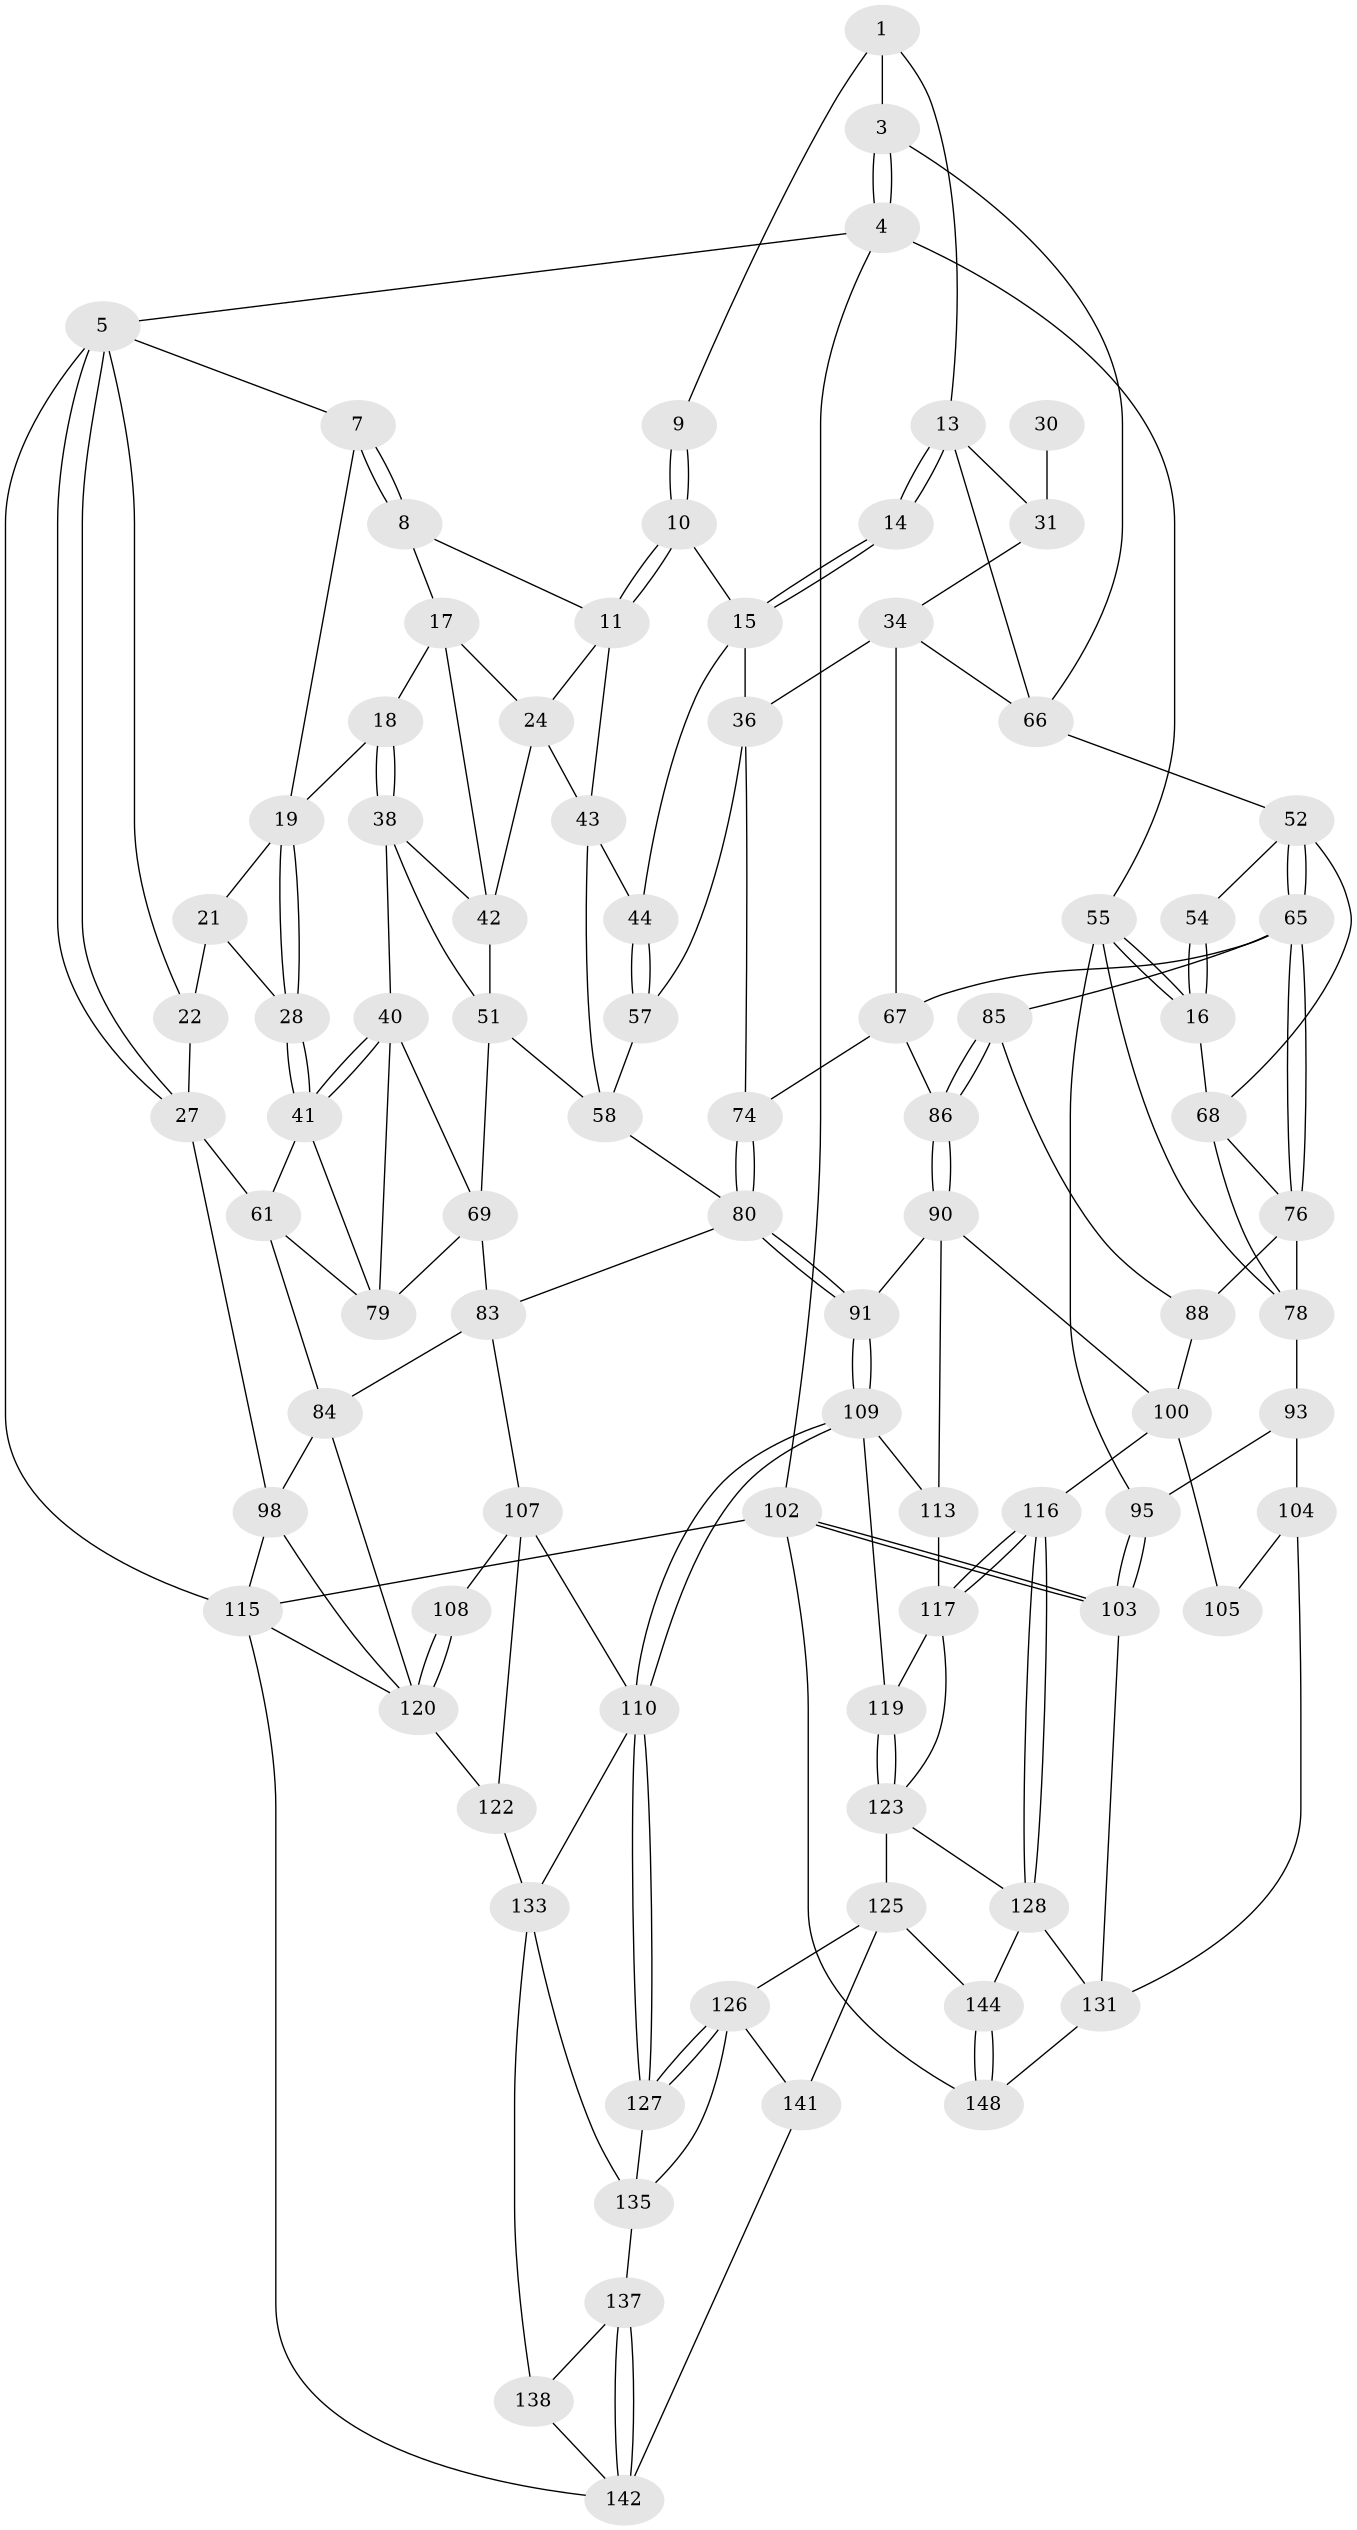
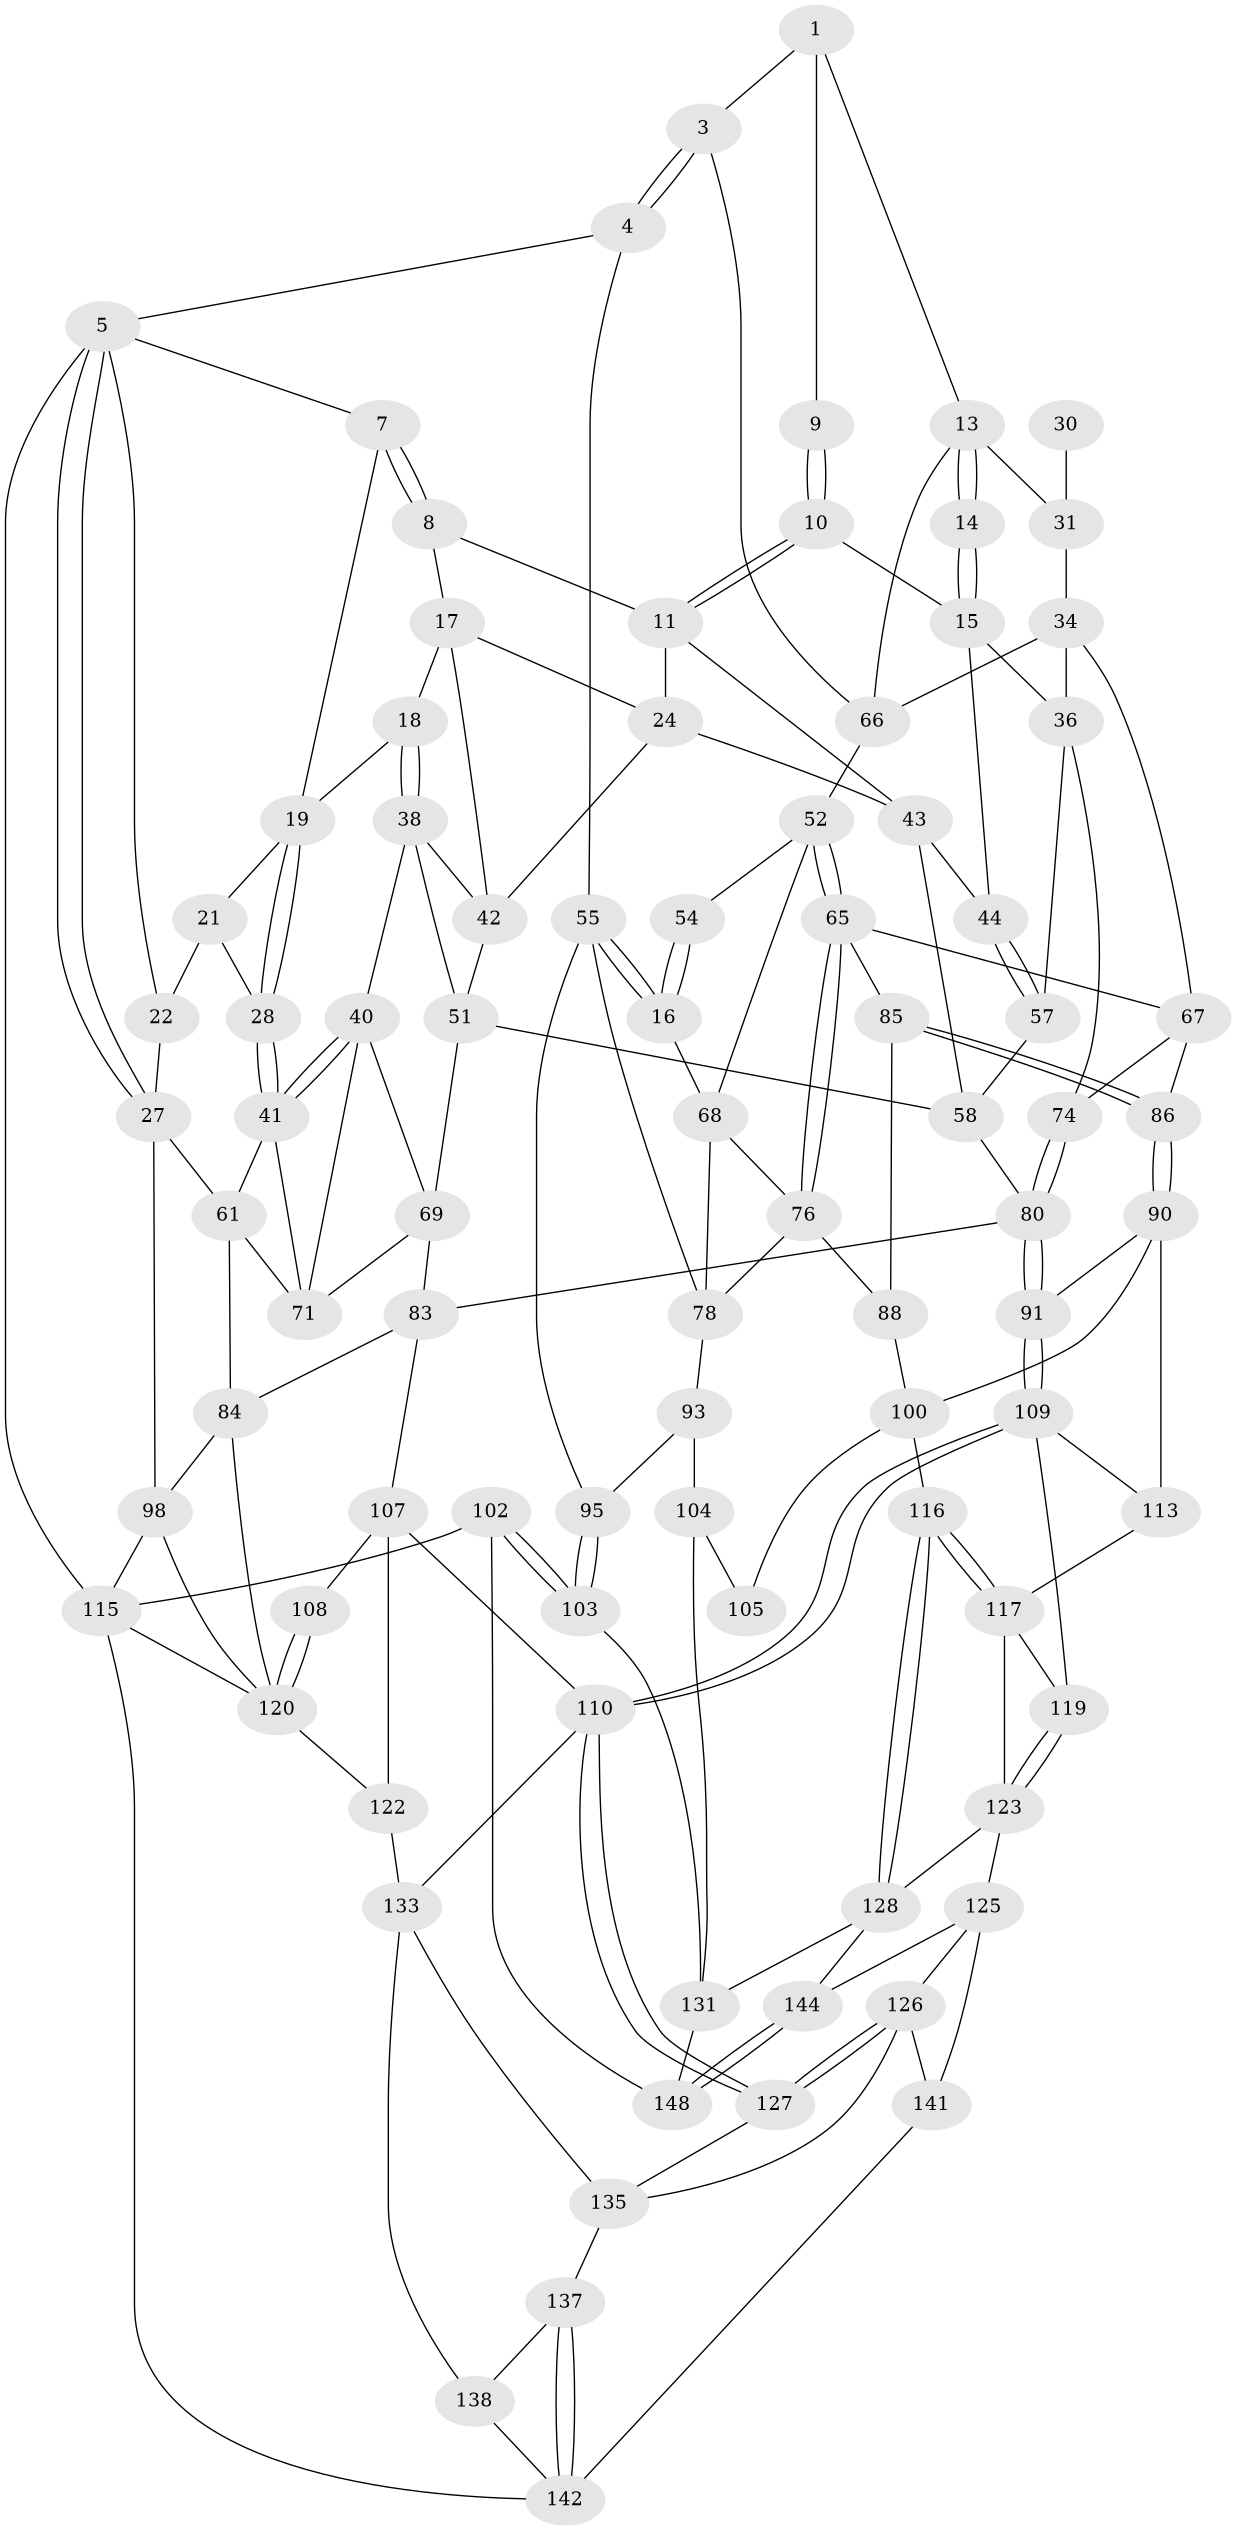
(821, 866) -> none
(379, 1315) -> (305, 1315)
